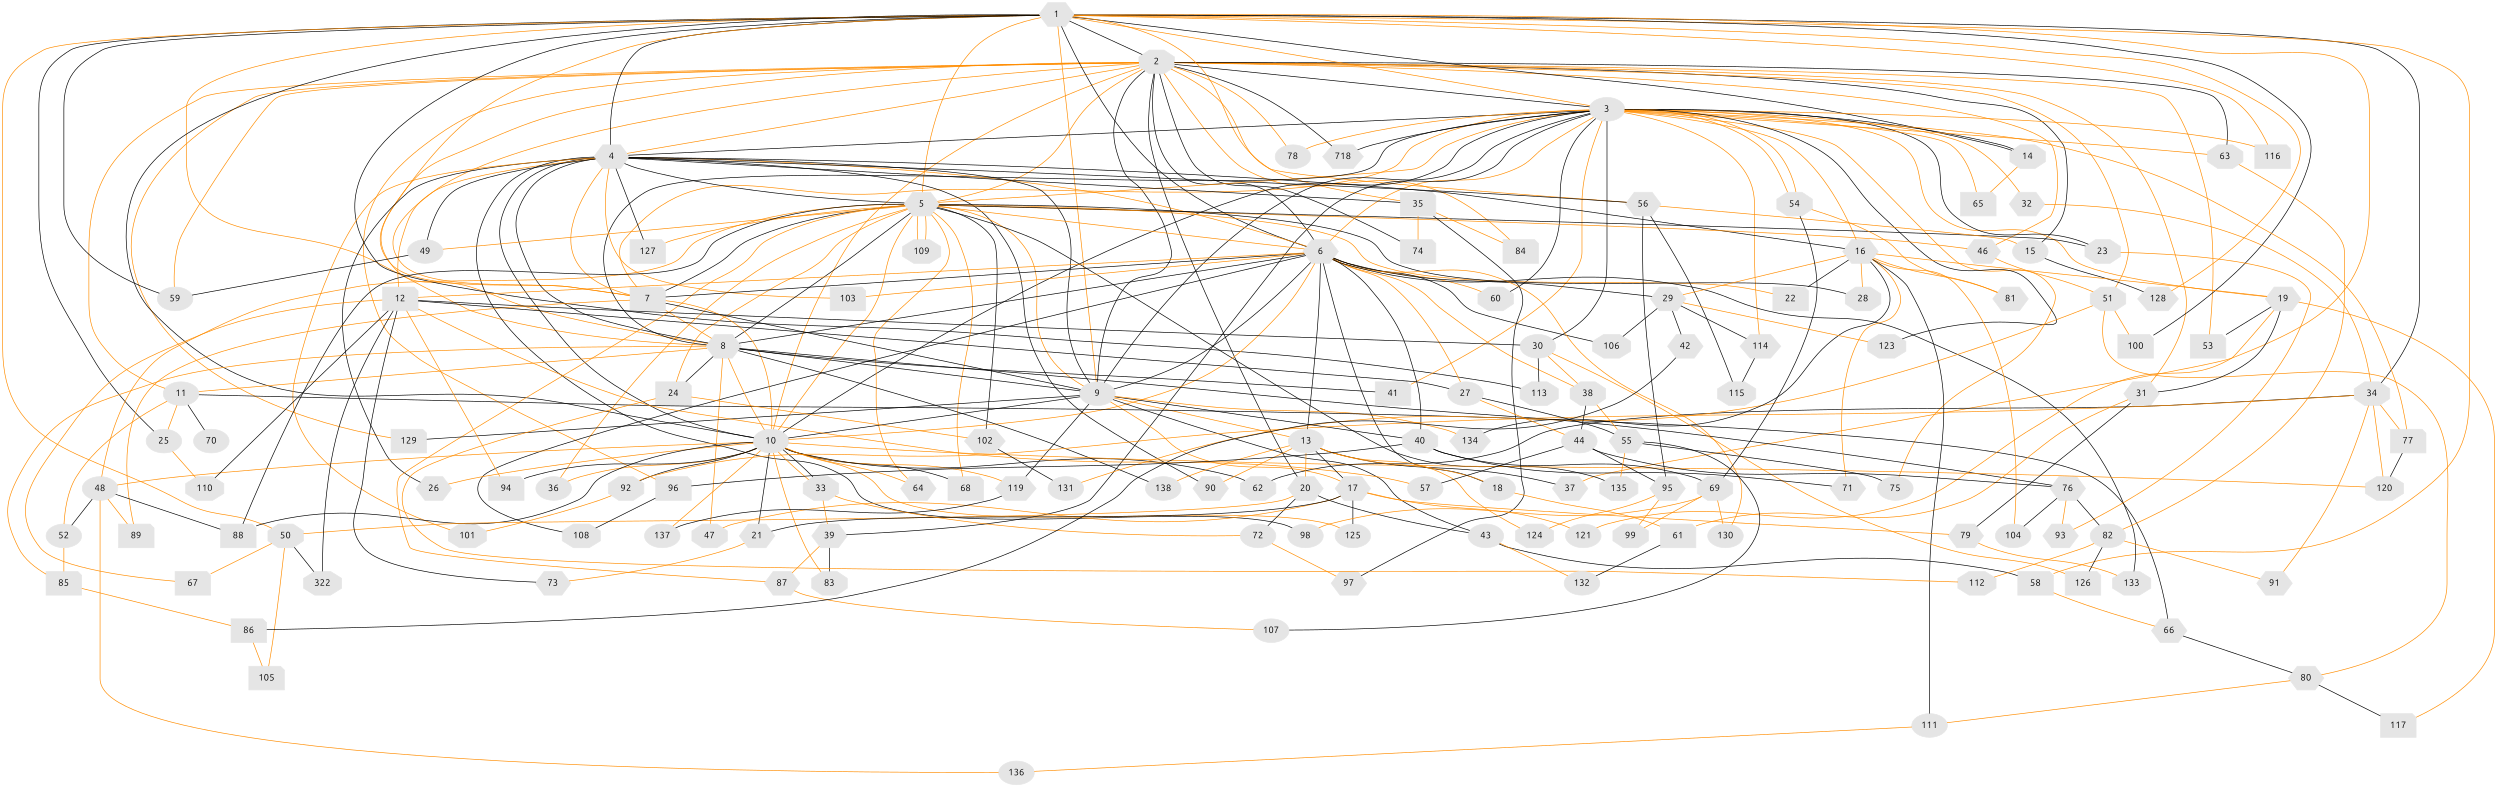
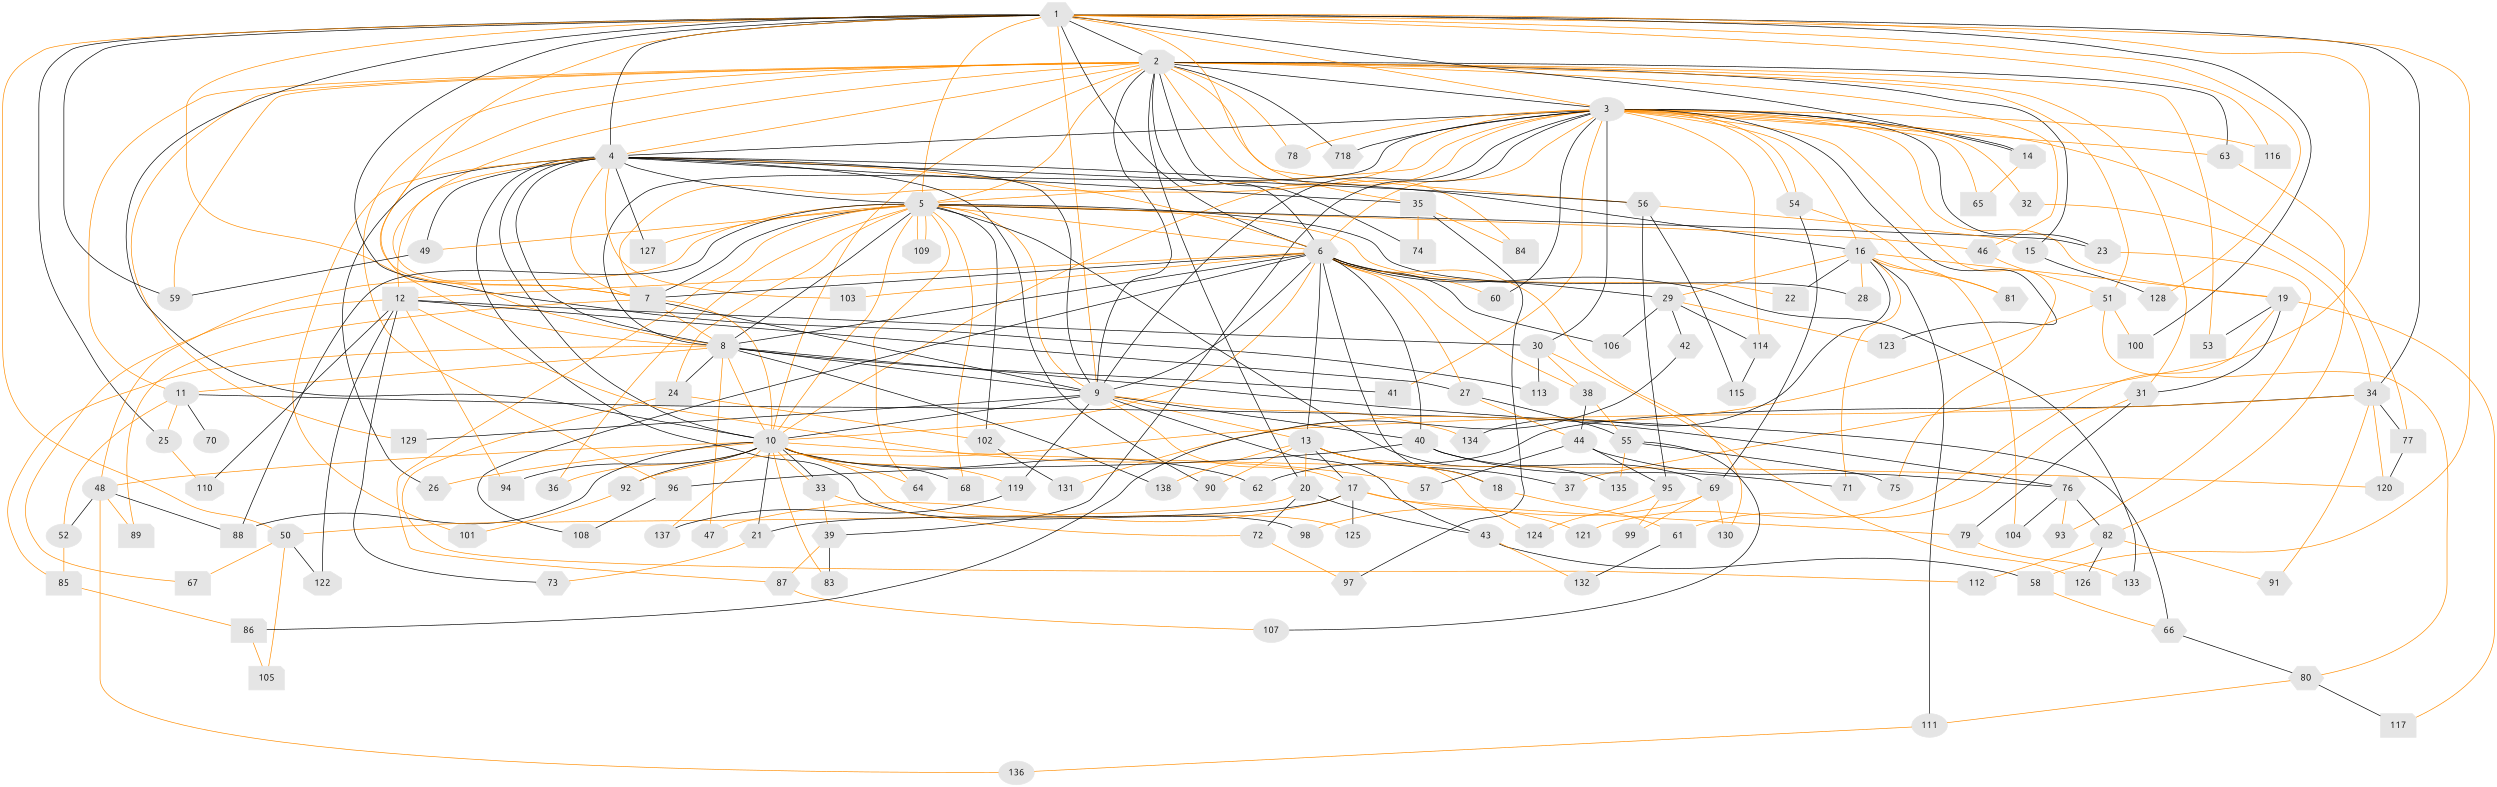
(1172, 224) -> (1172, 224)
(2390, 417) -> (2390, 417)
(323, 583) -> (323, 583)
